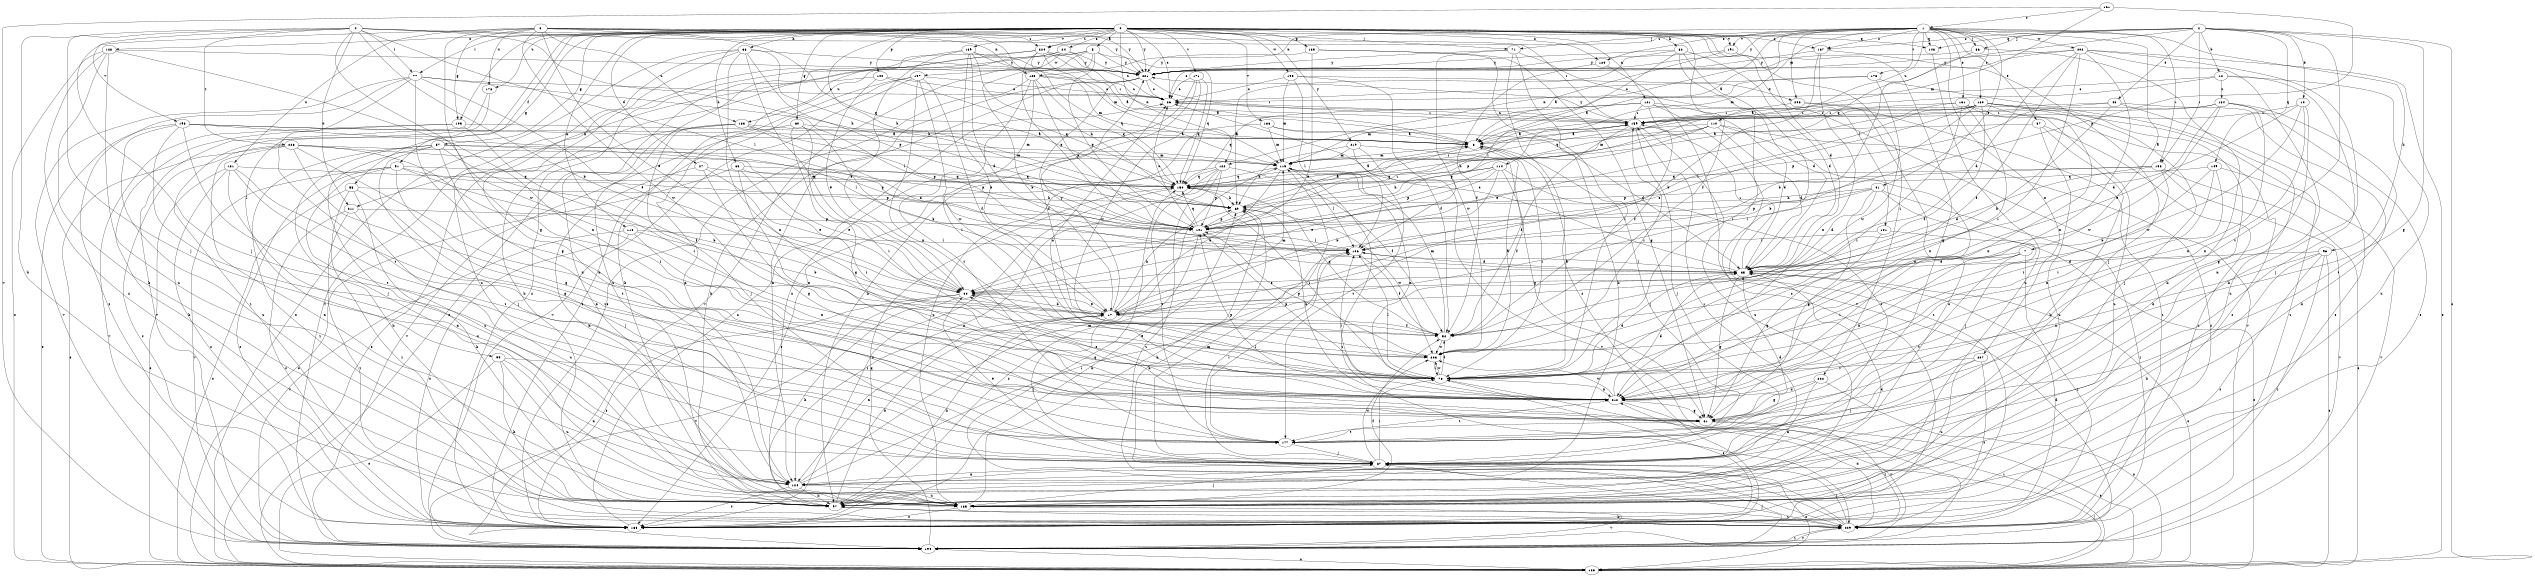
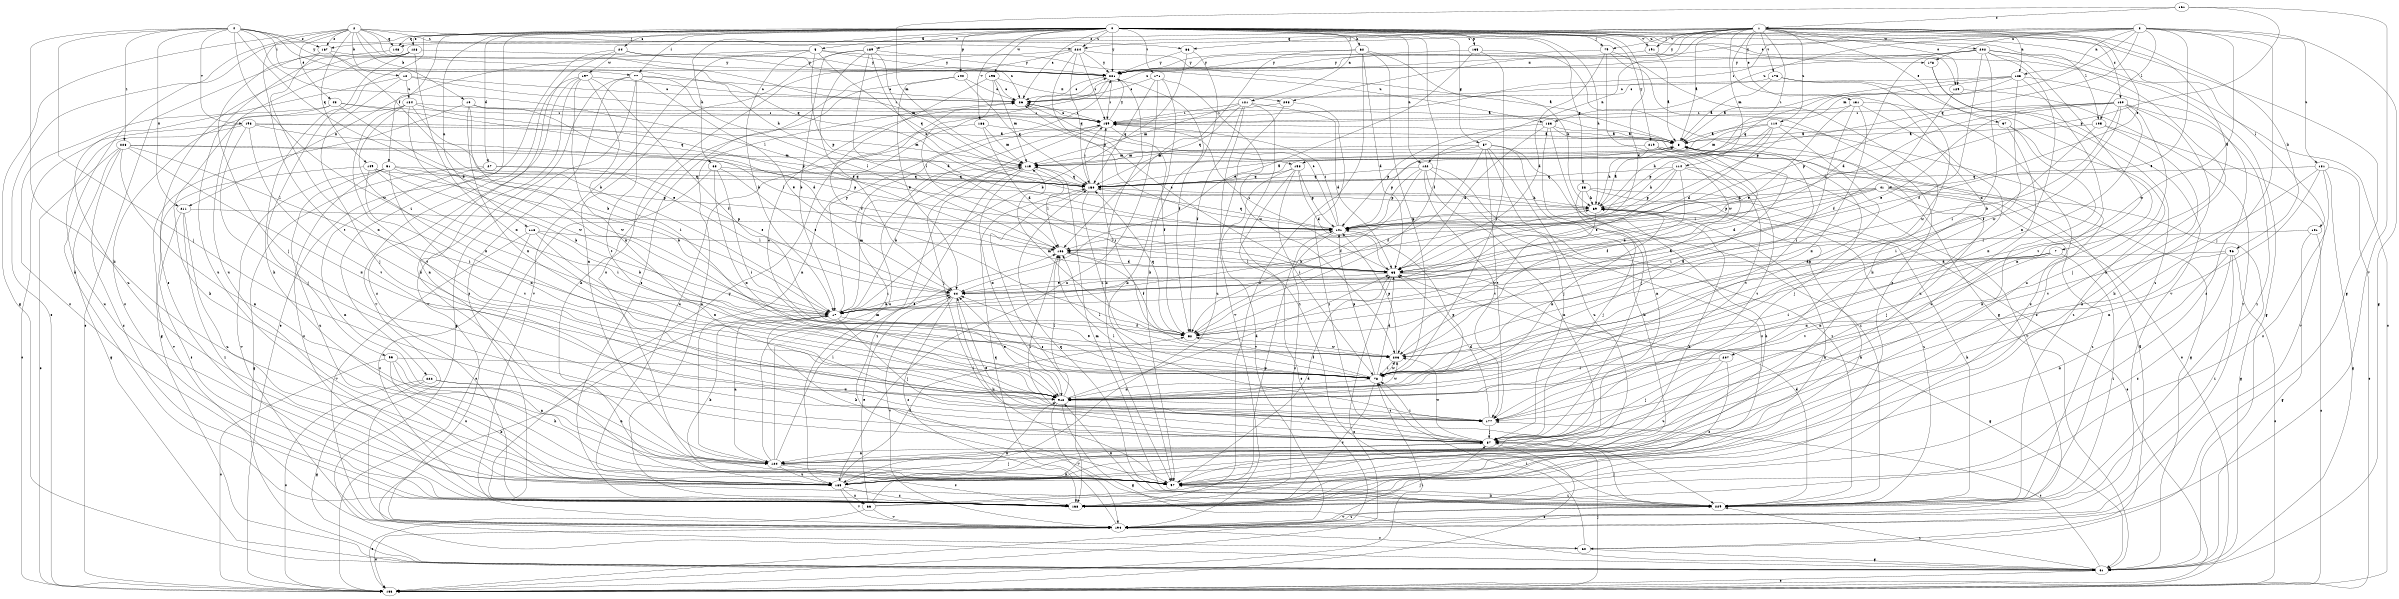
(1514, 50) -> (1607, 50)
(458, 76) -> (2142, 76)
(526, 331) -> (852, 496)
(1615, 400) -> (1061, 400)
(314, 494) -> (1350, 538)
